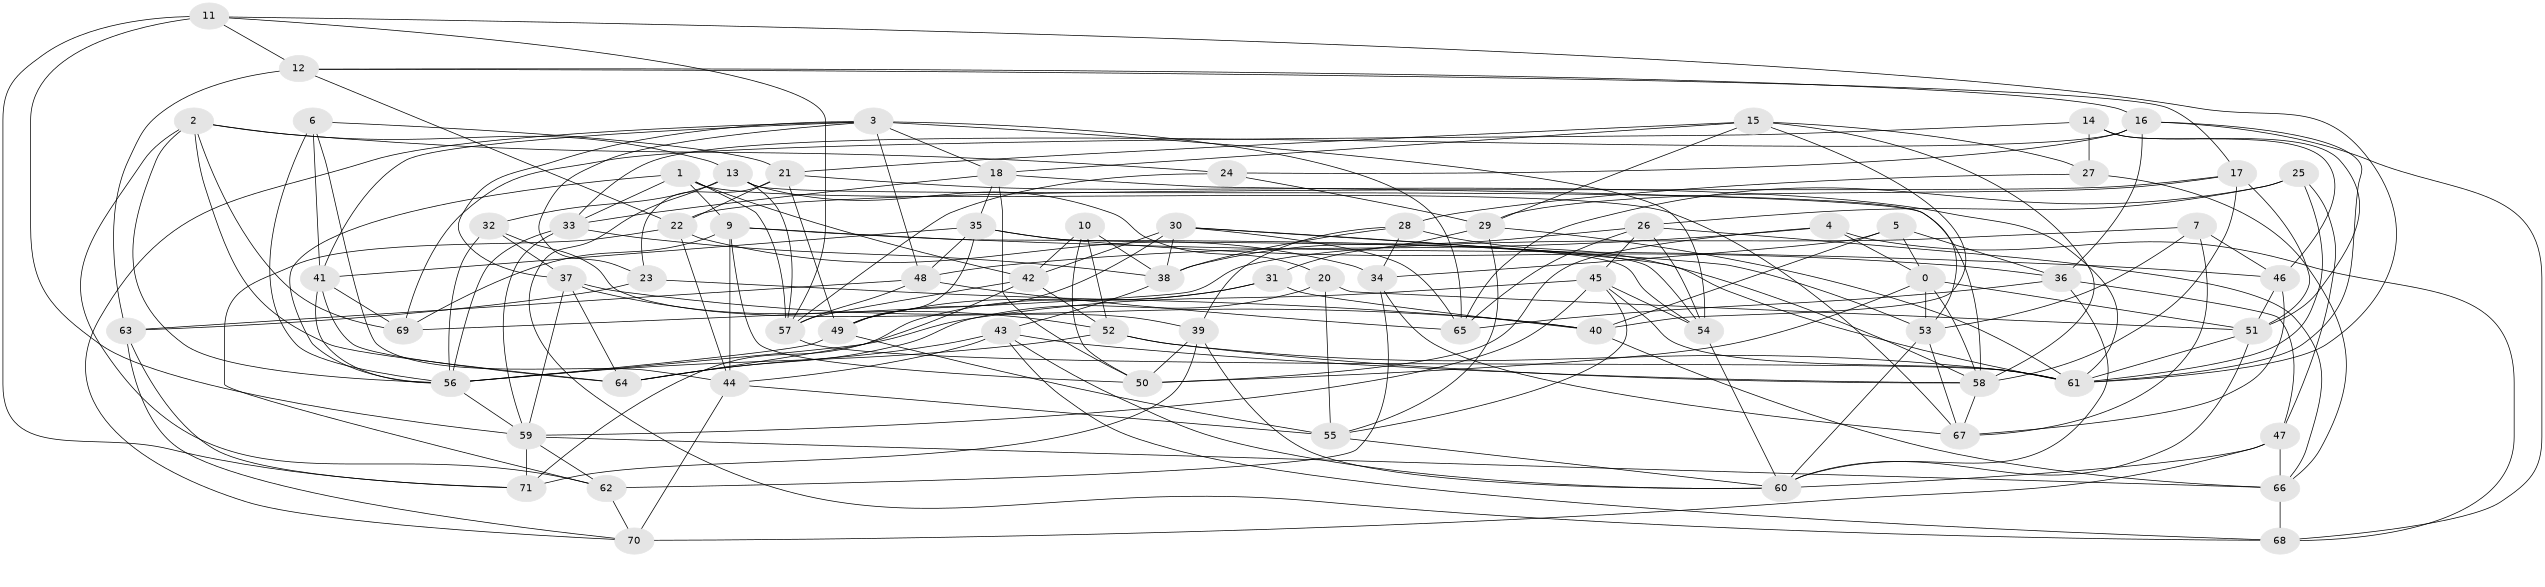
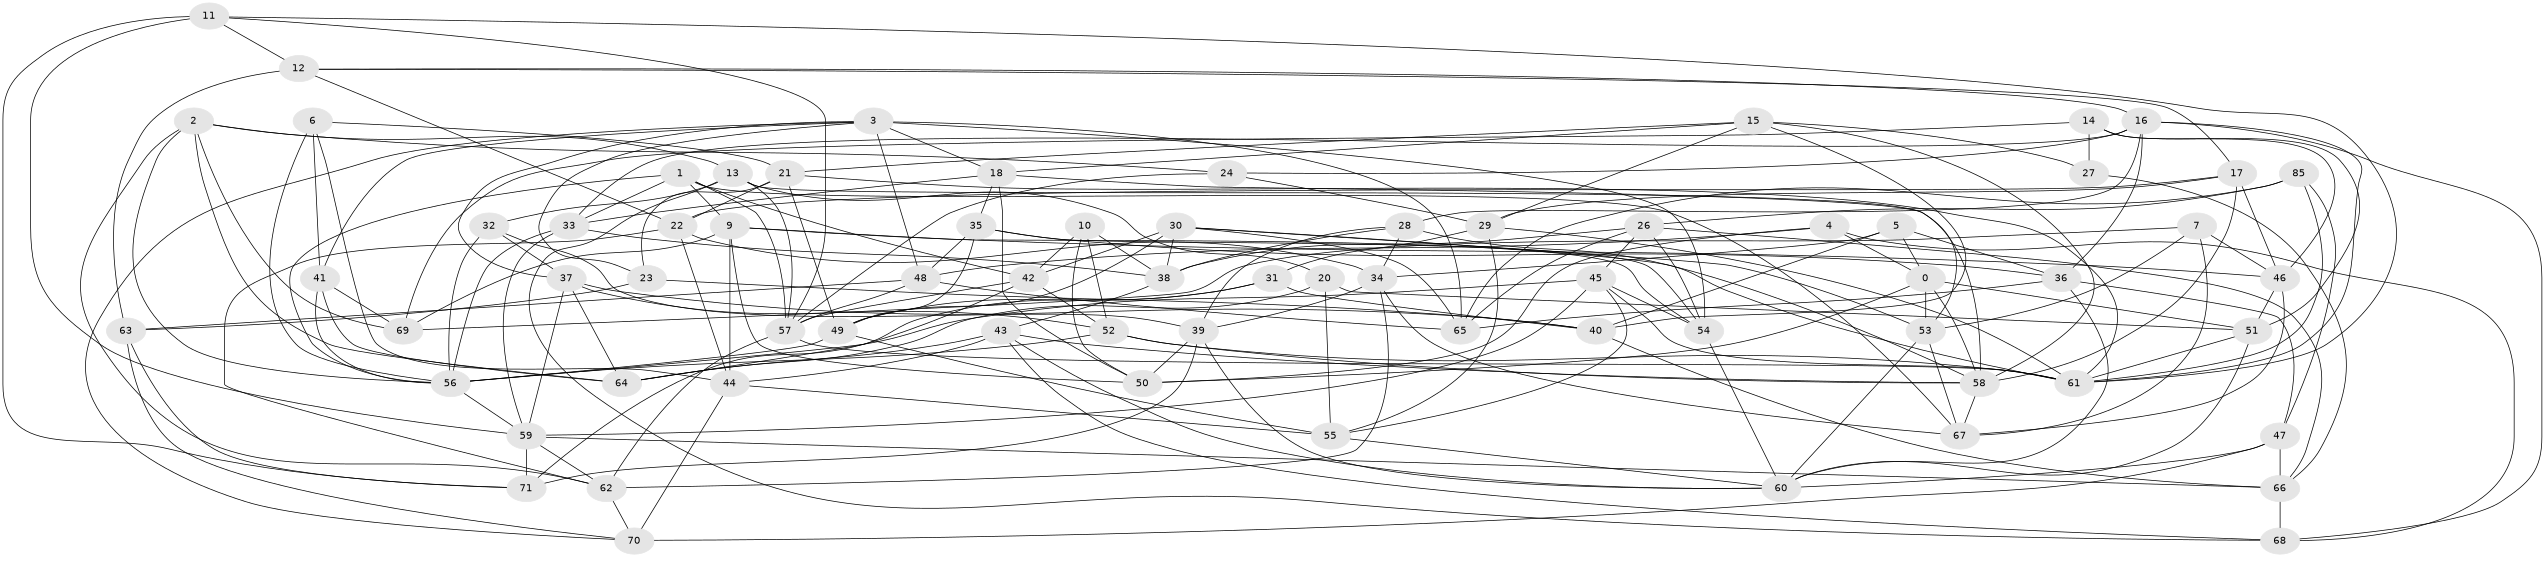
(2299, 174) -> (2299, 174)
(1745, 185) -> (1743, 212)
(2298, 247) -> (2259, 228)
(694, 249) -> none
none -> (1320, 302)
none -> (679, 393)
